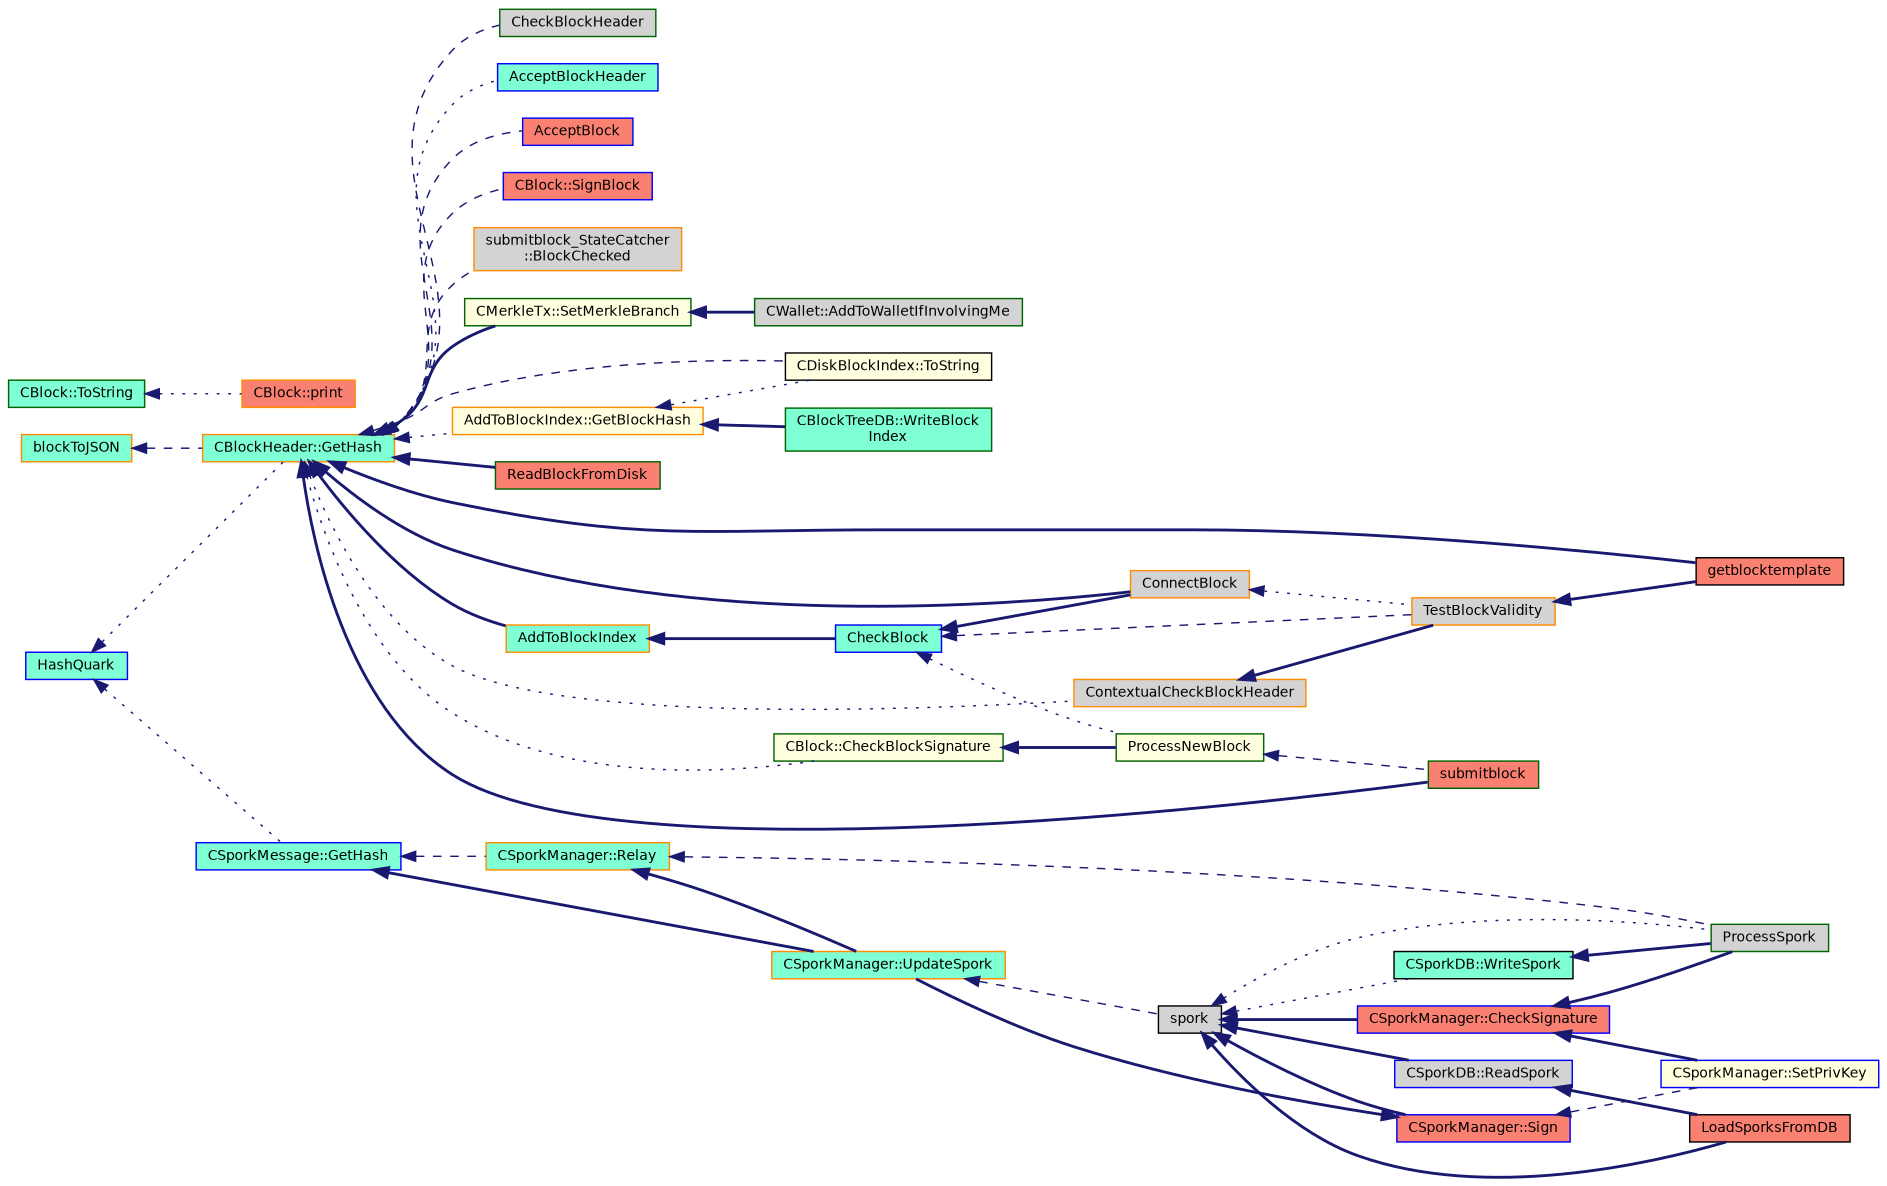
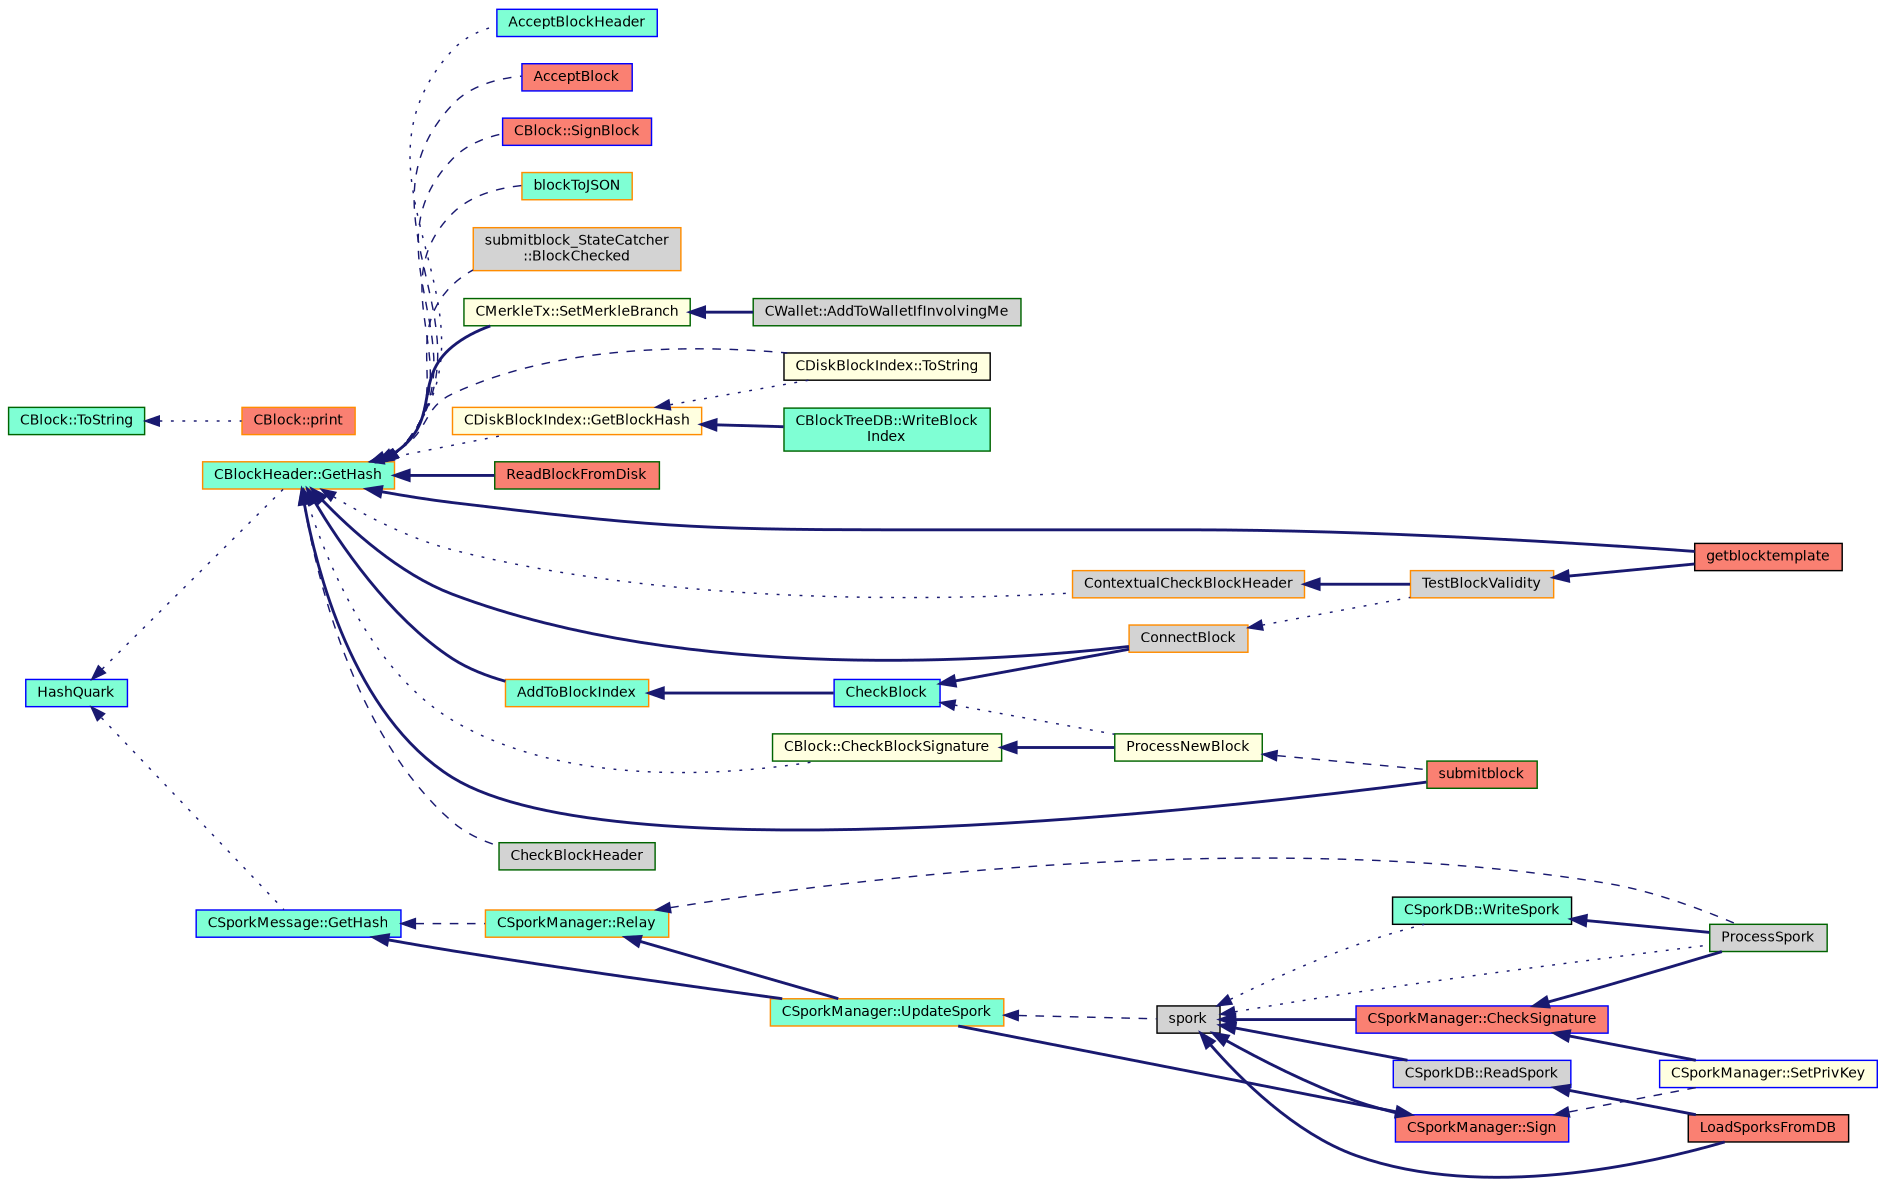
(578, 421) -> (577, 421)
(174, 448) -> (433, 240)
(1184, 625) -> none
